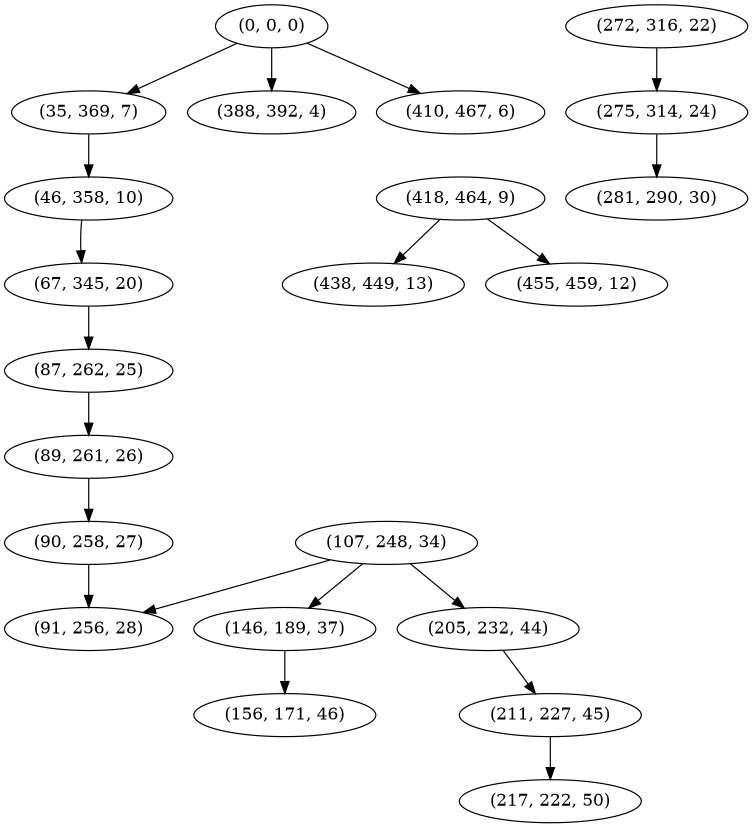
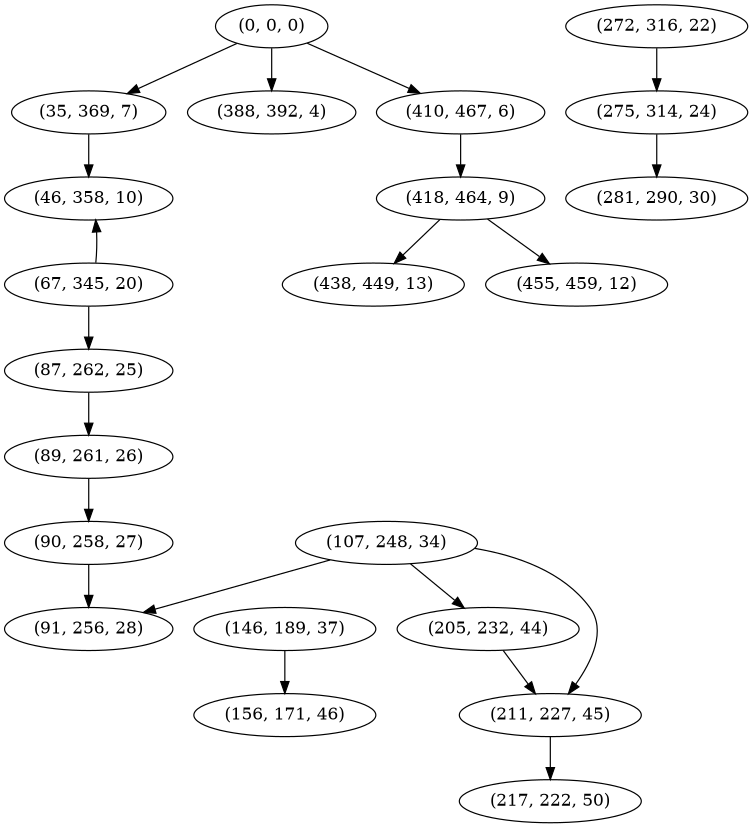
none -> (461, 150)
(81, 235) -> (97, 247)
(340, 582) -> (573, 590)
